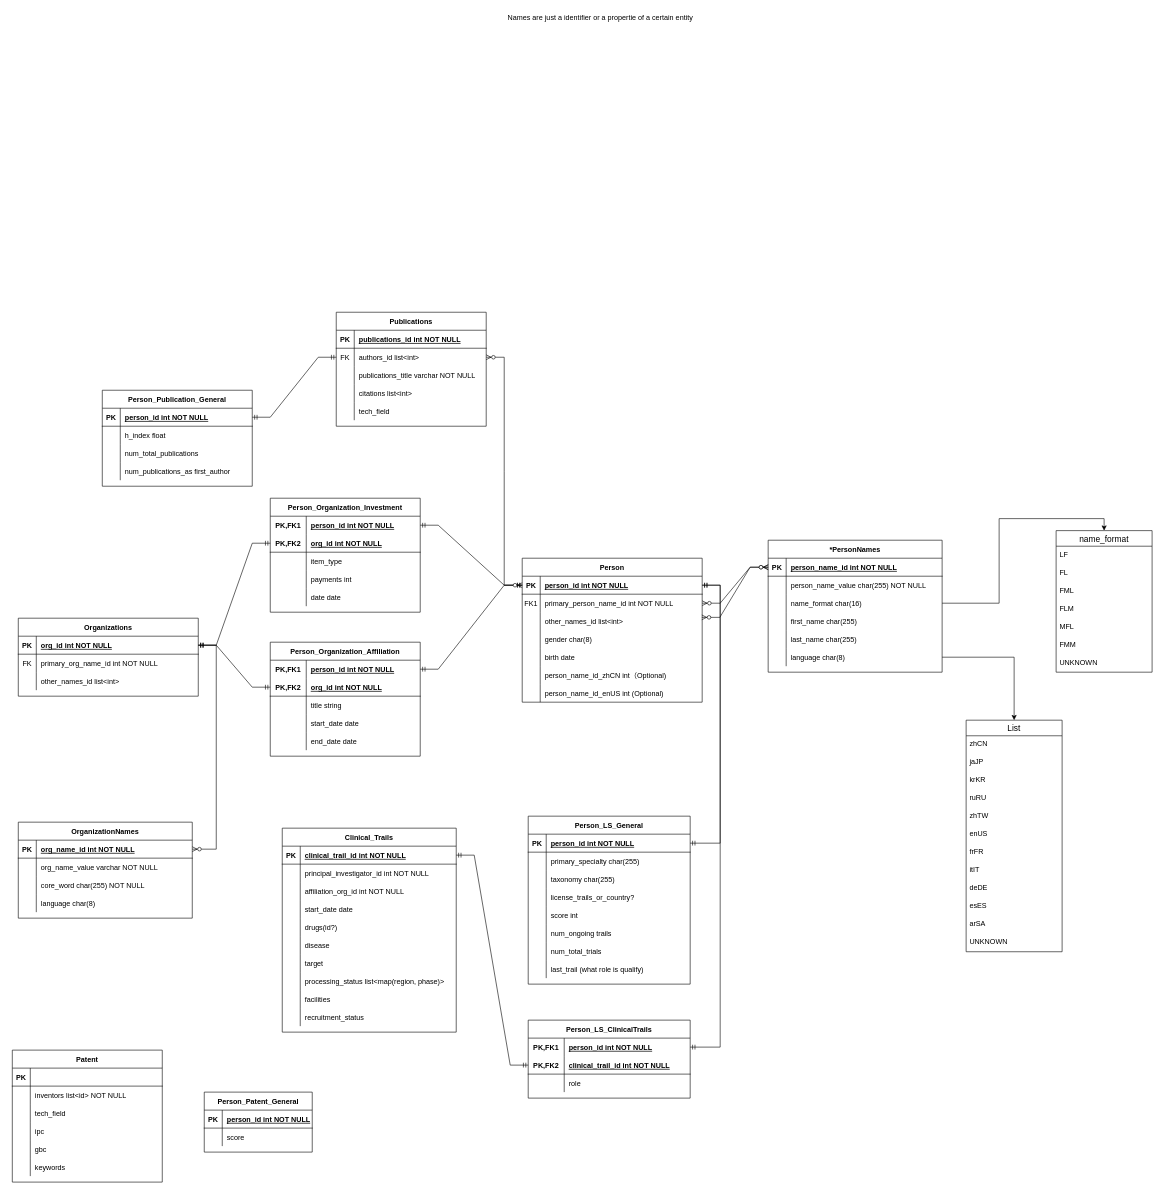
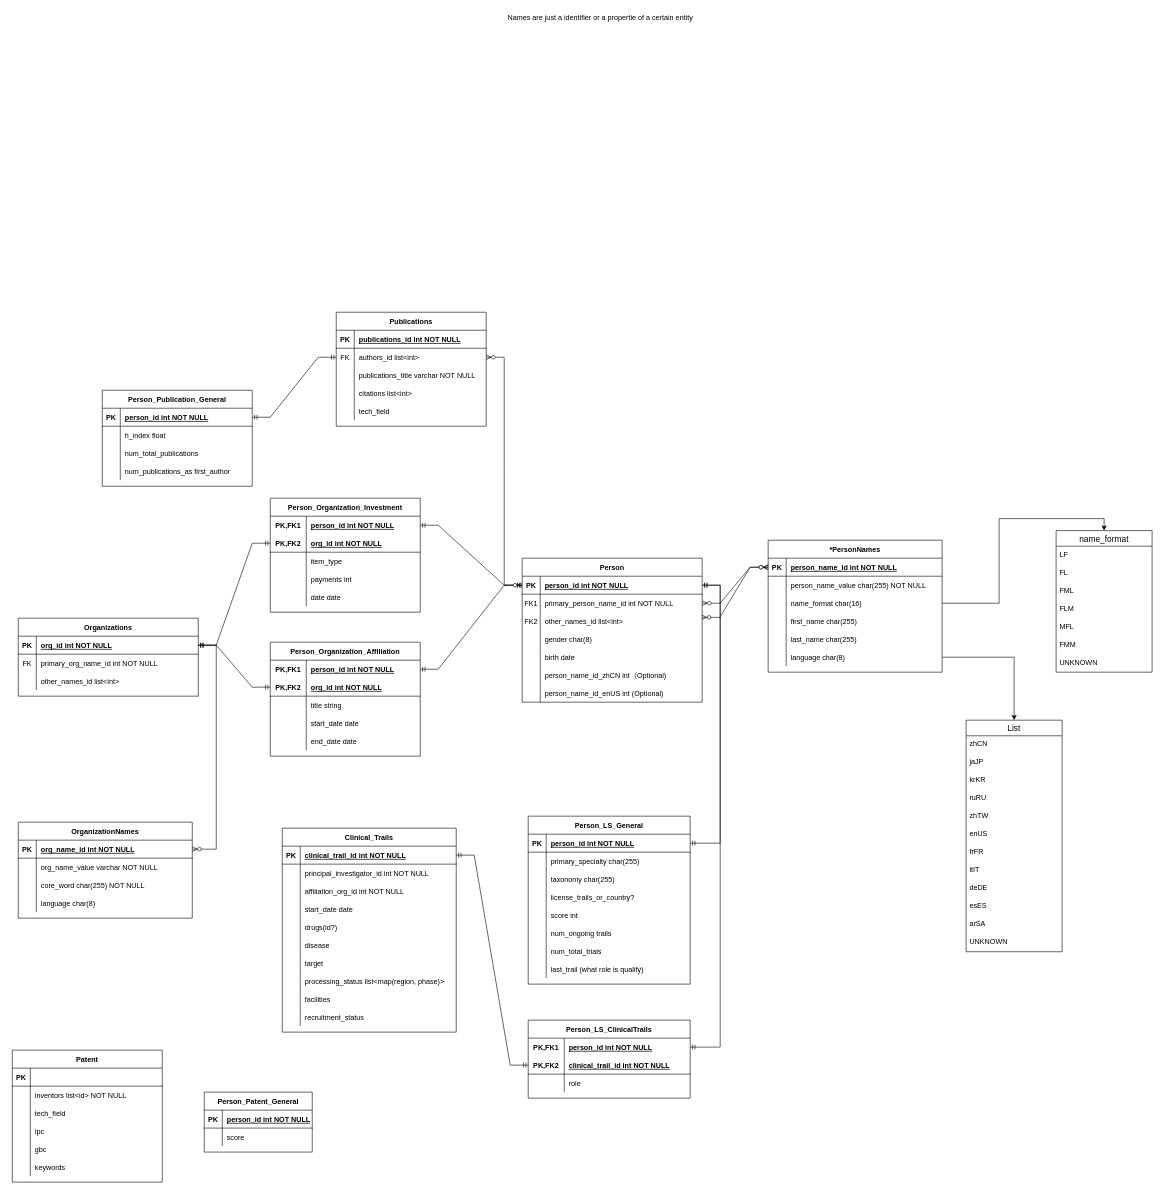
none -> (531, 621)
